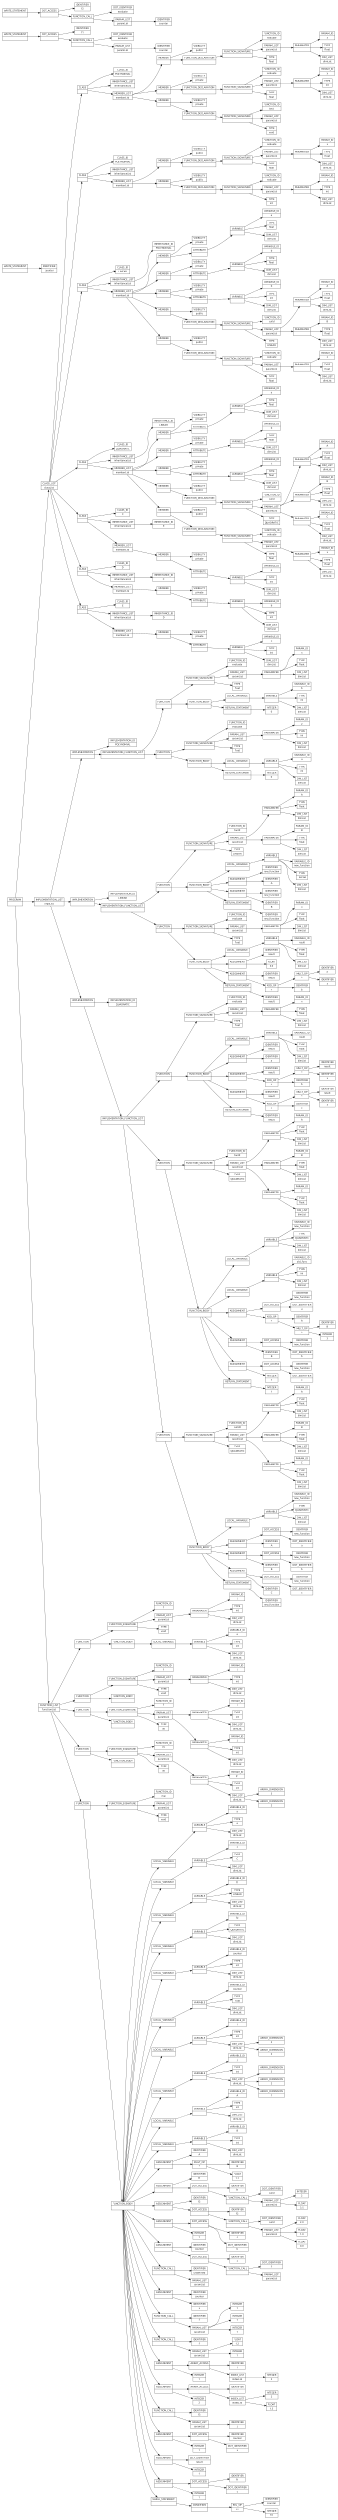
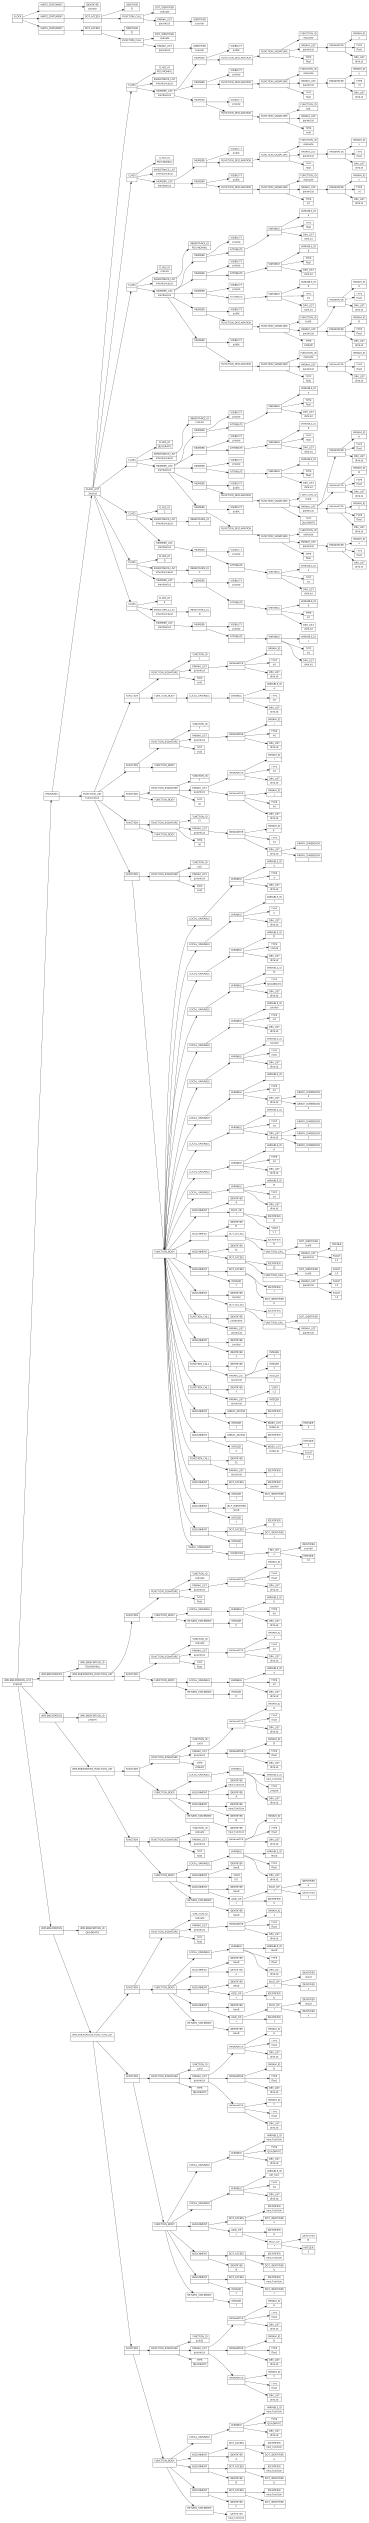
none -> (17, 19)
(28, 902) -> (34, 1240)
